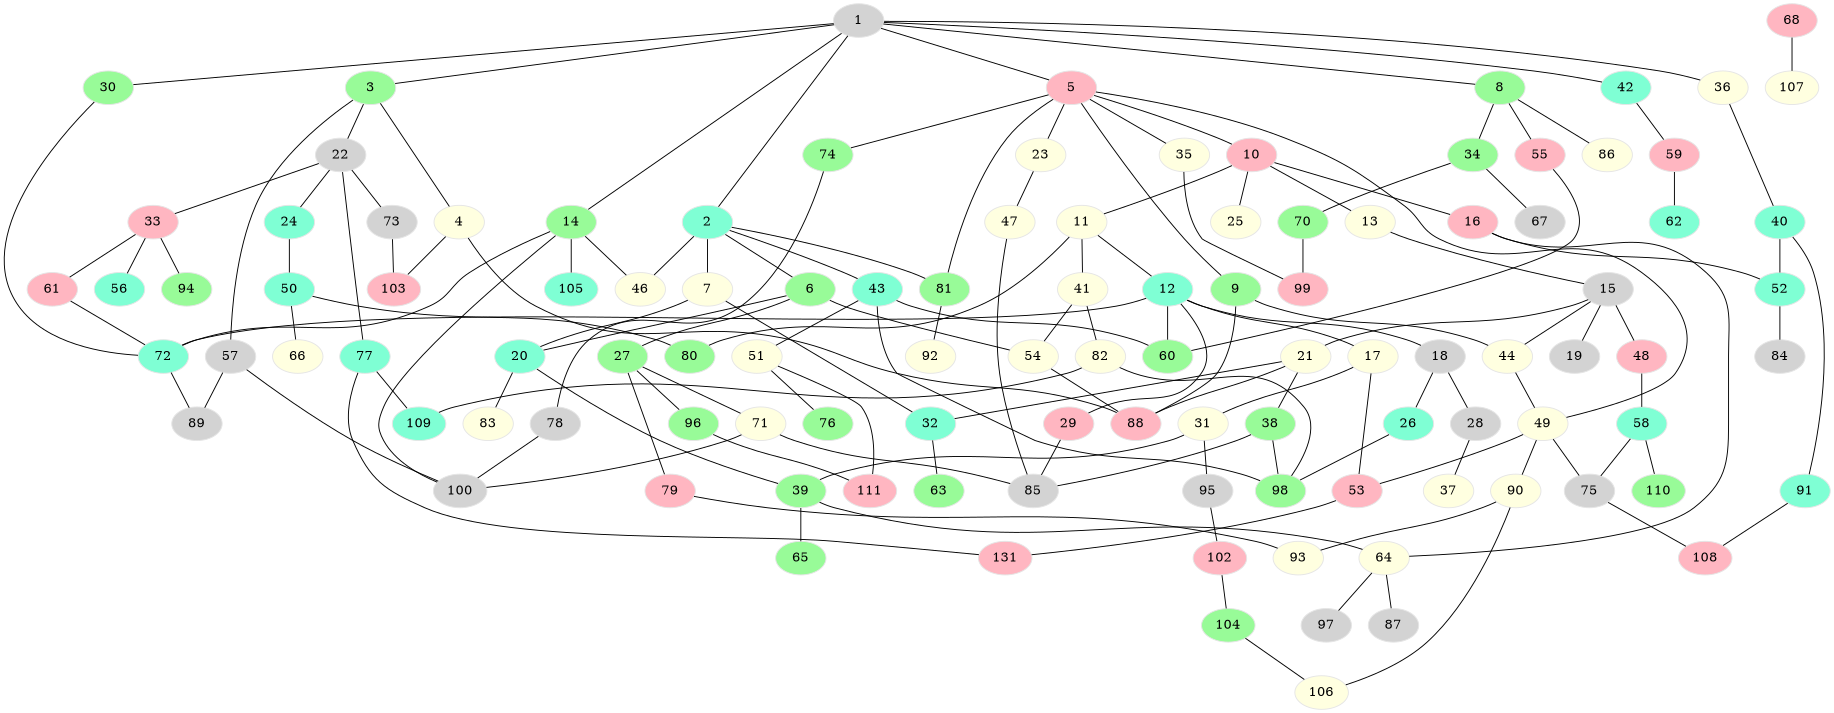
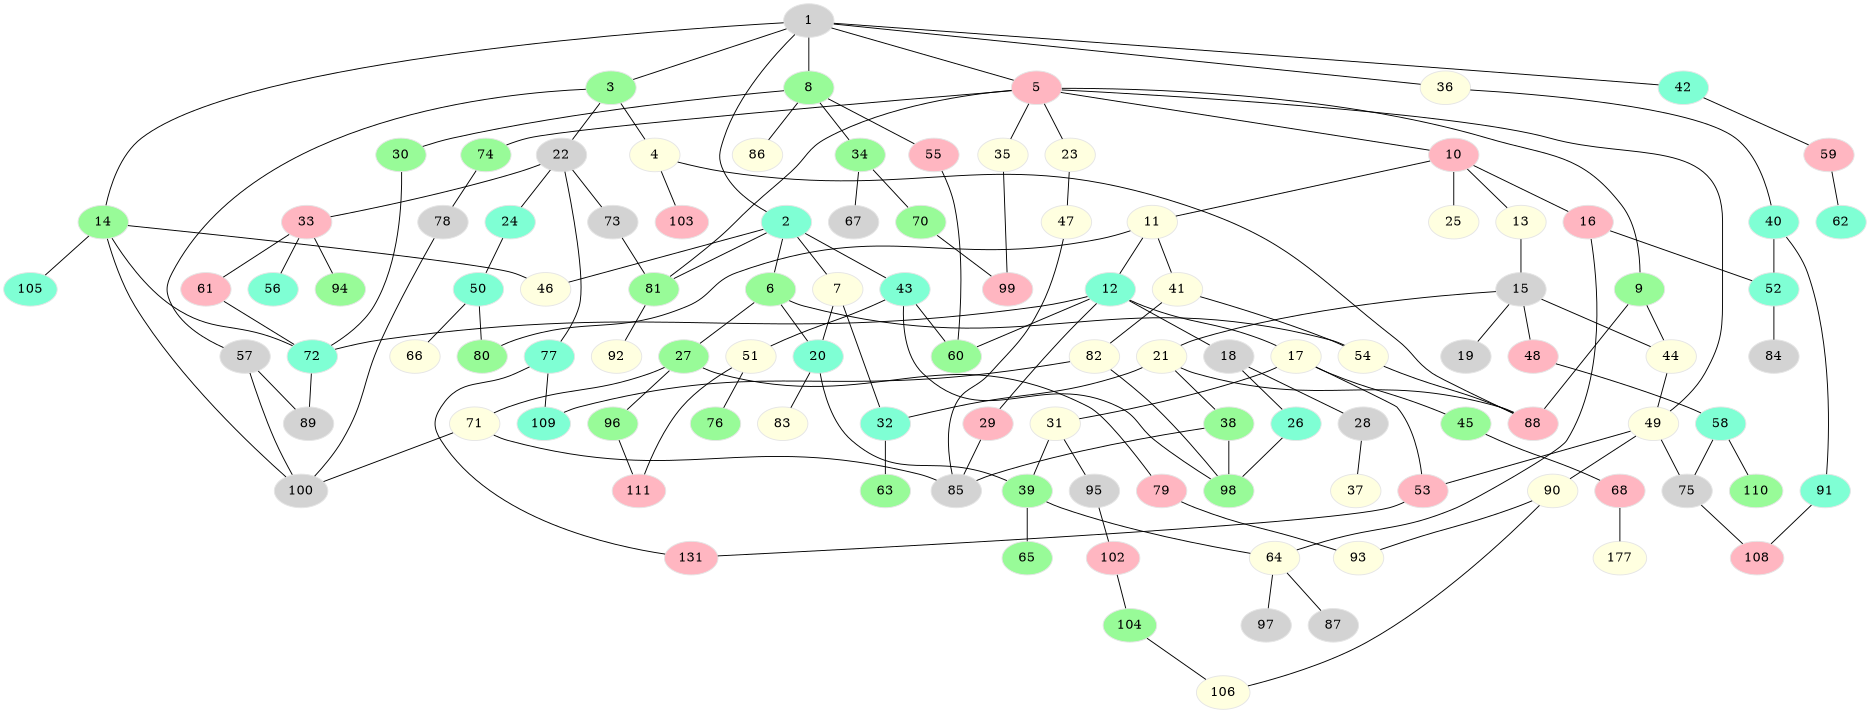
(484, 54) -> (602, 112)
(1792, 88) -> (1620, 558)
(393, 256) -> (633, 256)
none -> (1466, 424)
